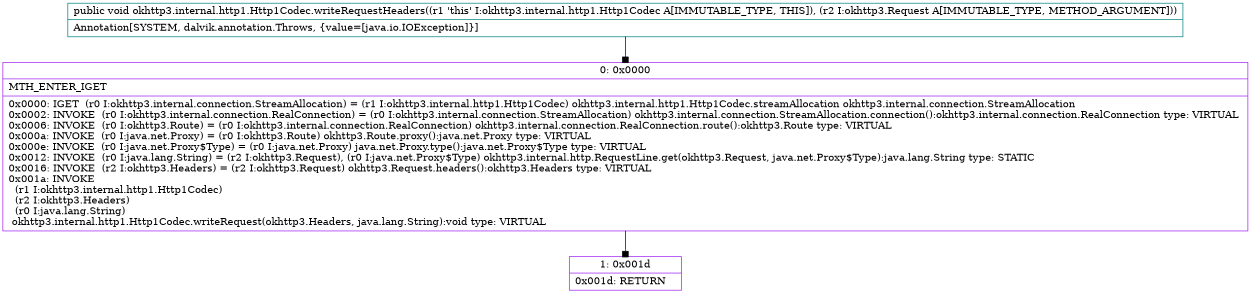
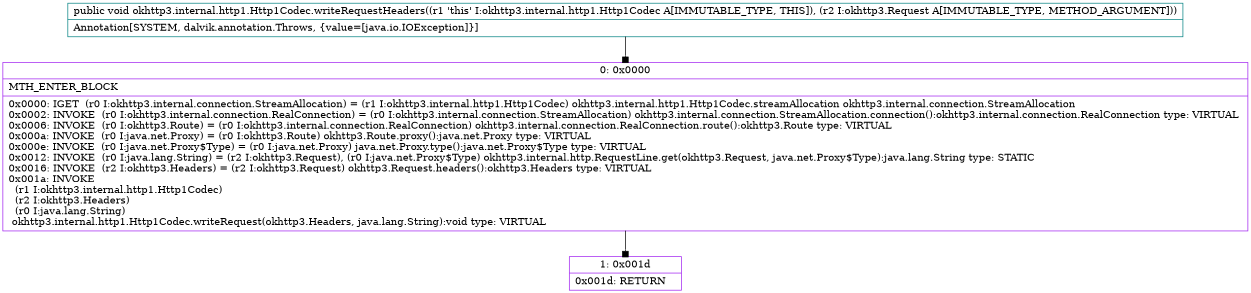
(58, 87) -> (64, 87)
